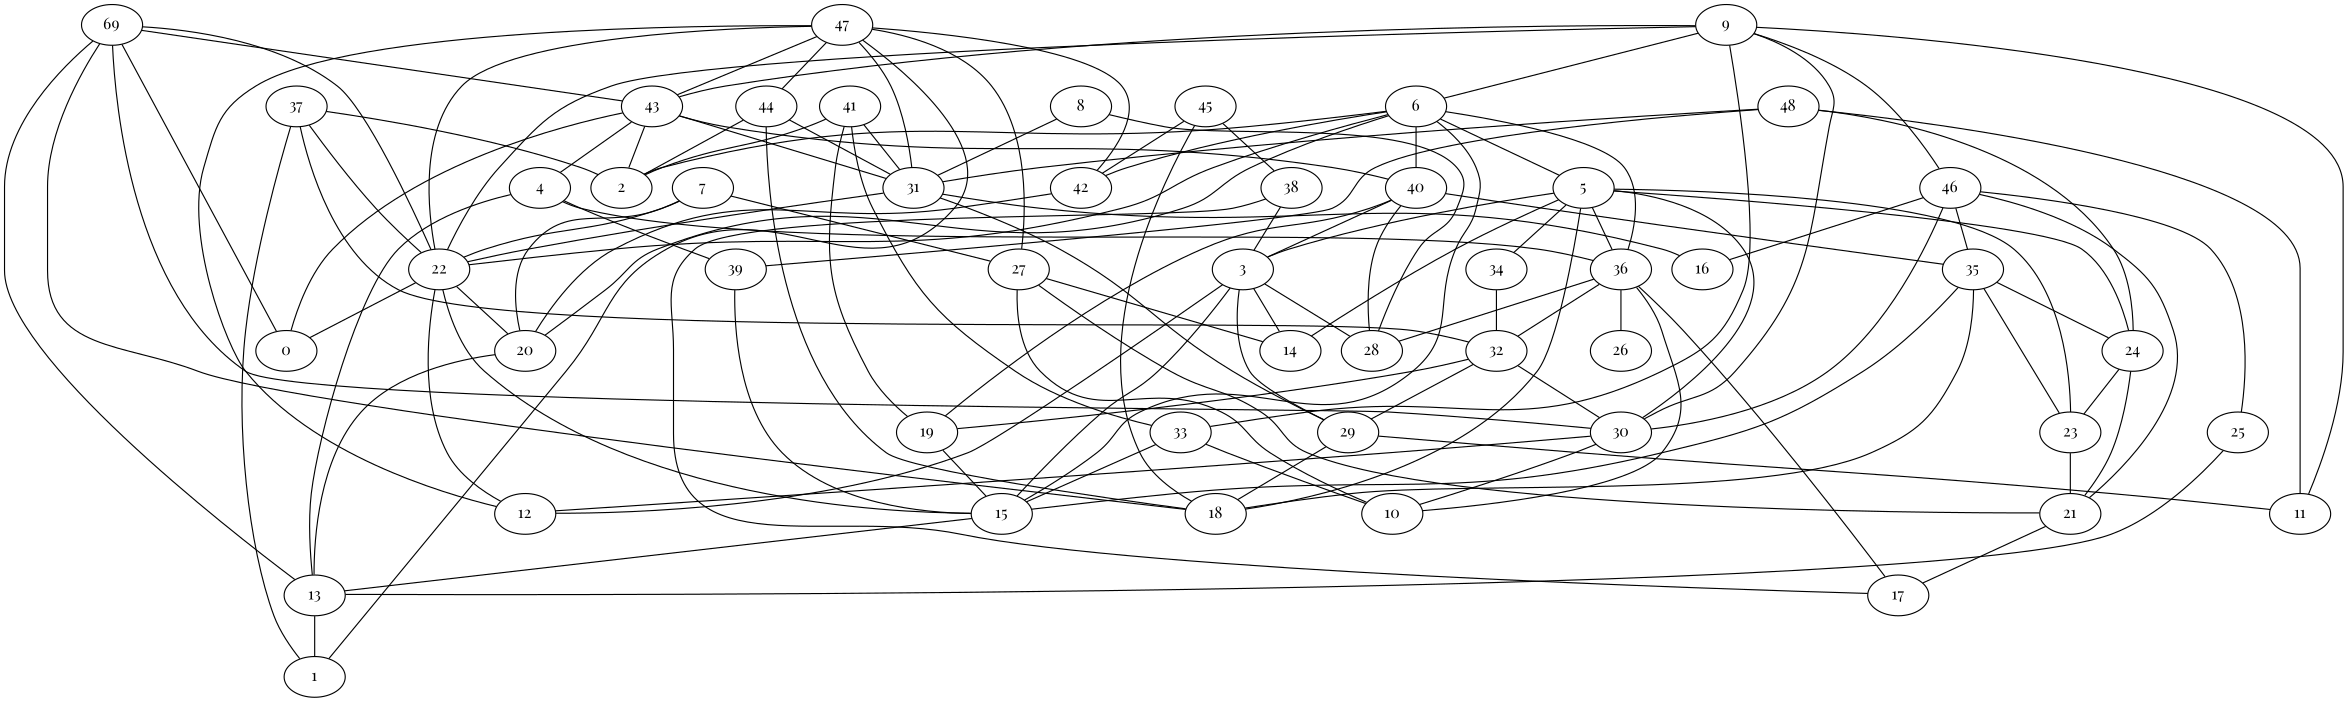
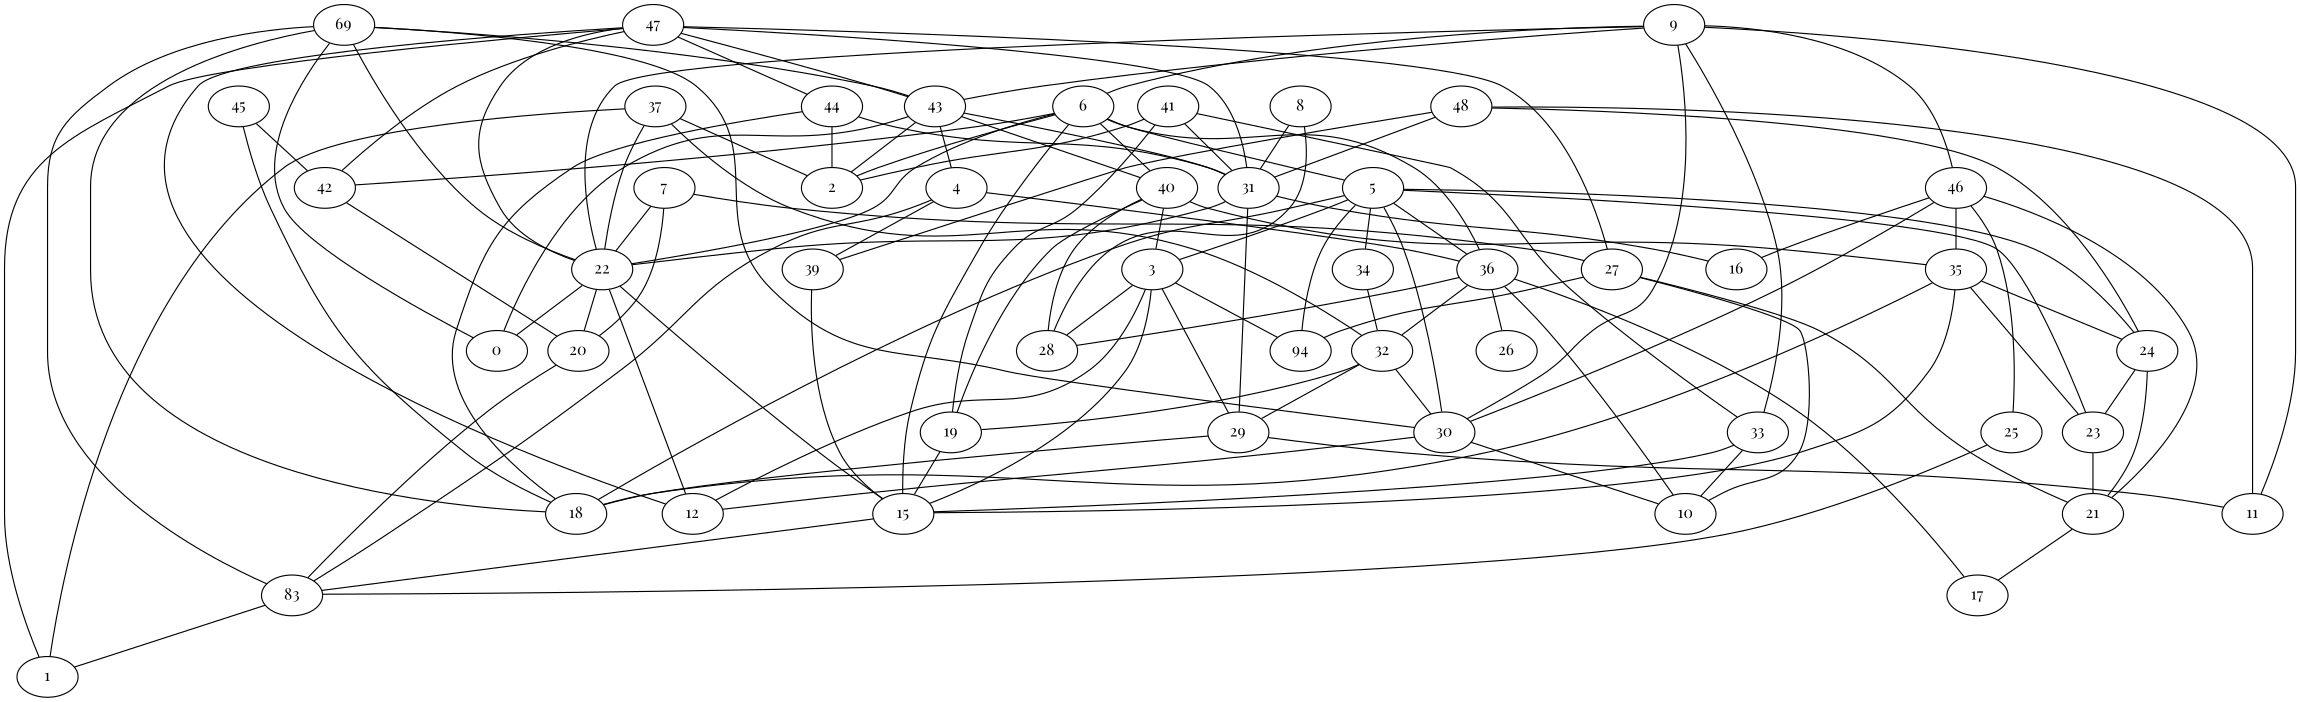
(1292, 188) -> none
(962, 228) -> none
(1290, 351) -> (1301, 351)
(315, 595) -> (292, 595)
